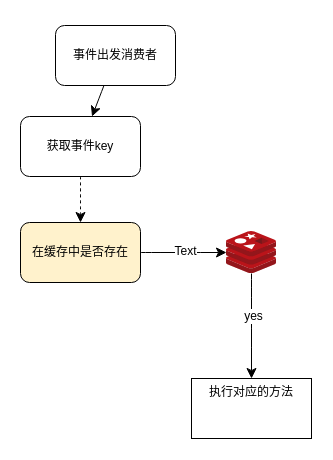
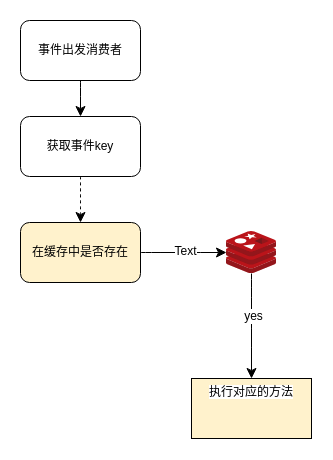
(116, 56) -> (81, 51)
(252, 409) -> (252, 409)
